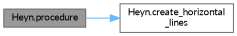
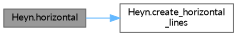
(45, 18) -> (45, 18)
